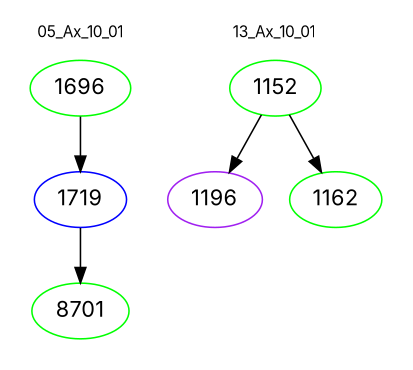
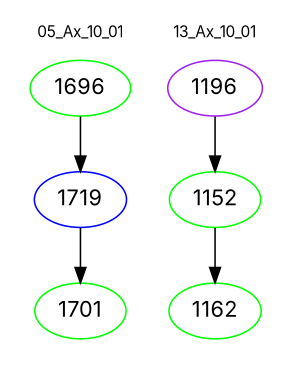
(249, 137) -> (215, 136)
(80, 311) -> (80, 311)
